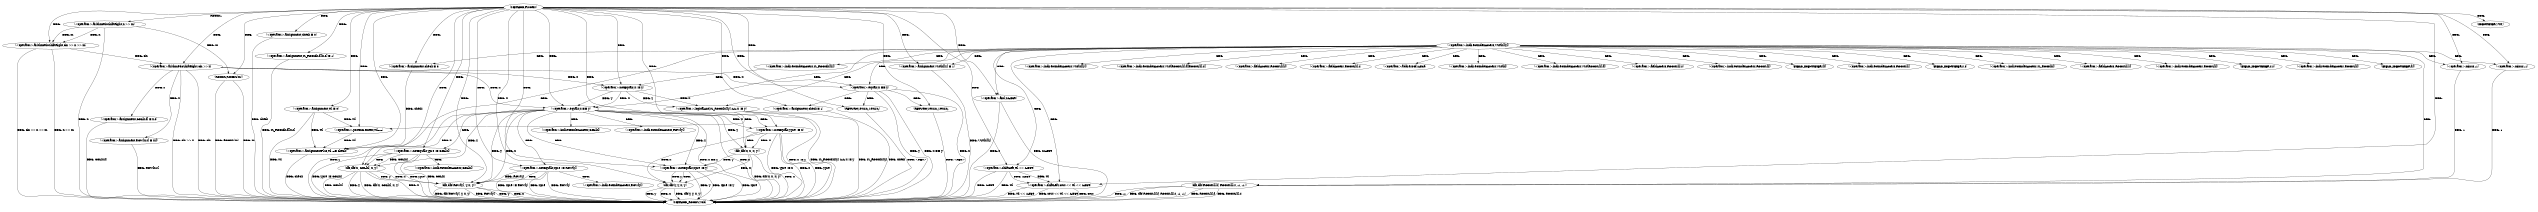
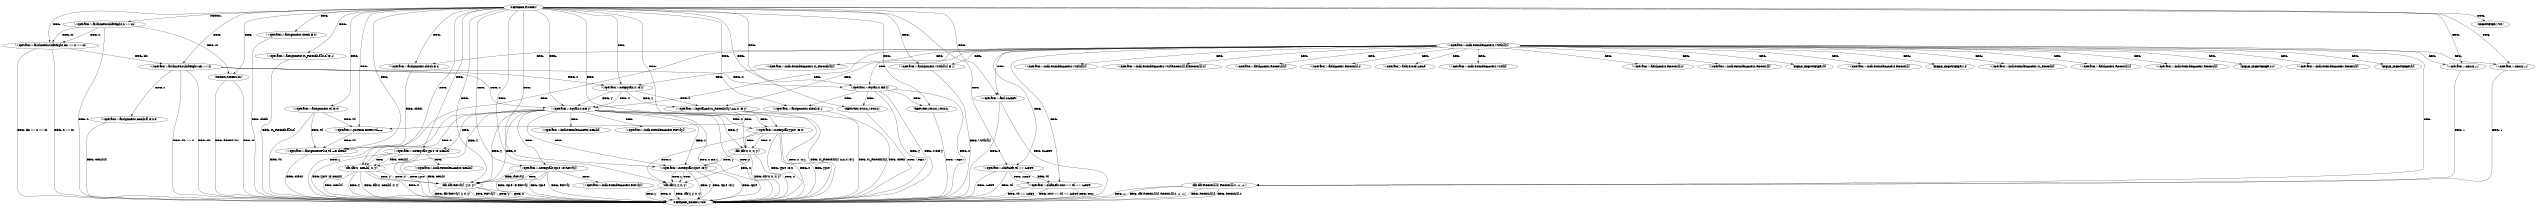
(2213, 17) -> none
(1570, 67) -> none
(503, 98) -> (503, 98)
(129, 141) -> none
